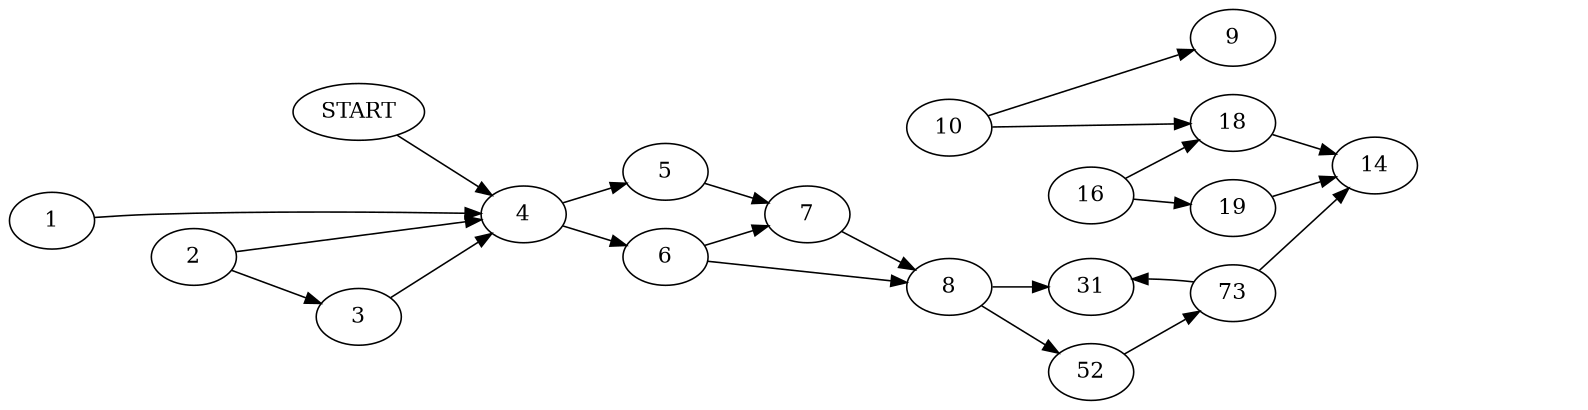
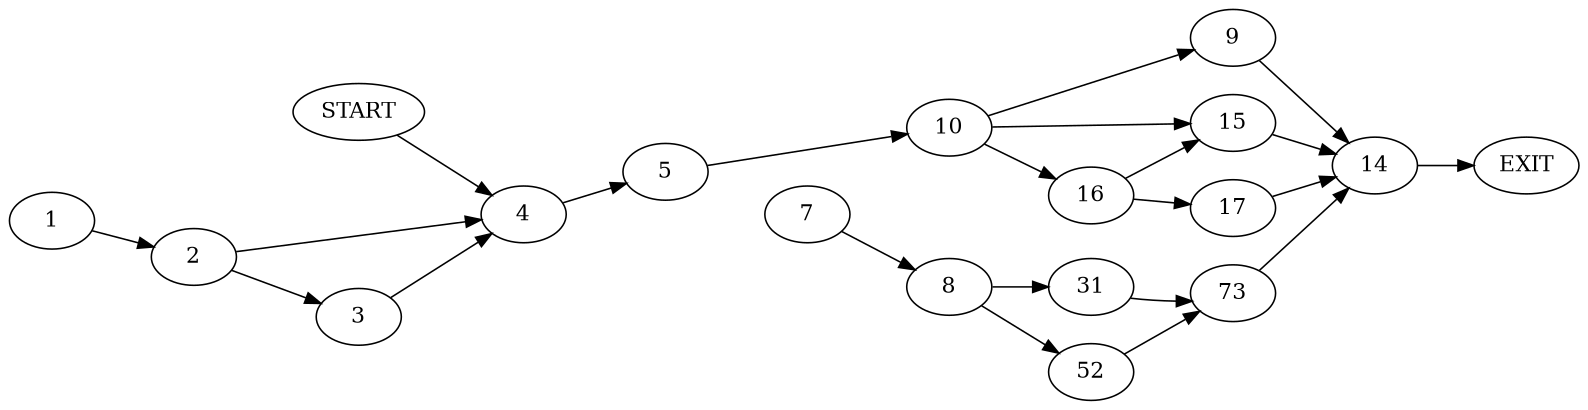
none -> (1298, 96)
(1233, 123) -> (1233, 123)
none -> (1013, 158)
none -> (1526, 166)
(729, 191) -> (799, 151)
(1233, 208) -> (1233, 208)
(280, 212) -> (115, 237)
(666, 257) -> none
(1171, 280) -> (1153, 300)
